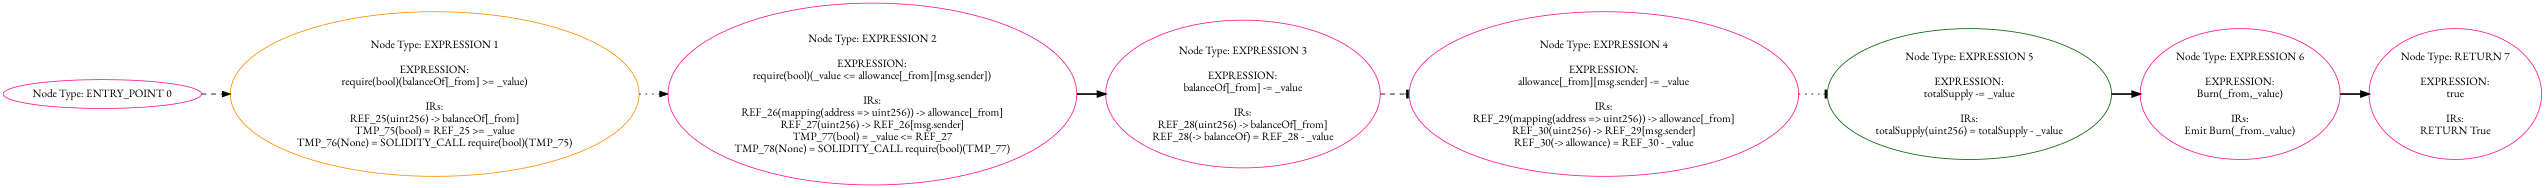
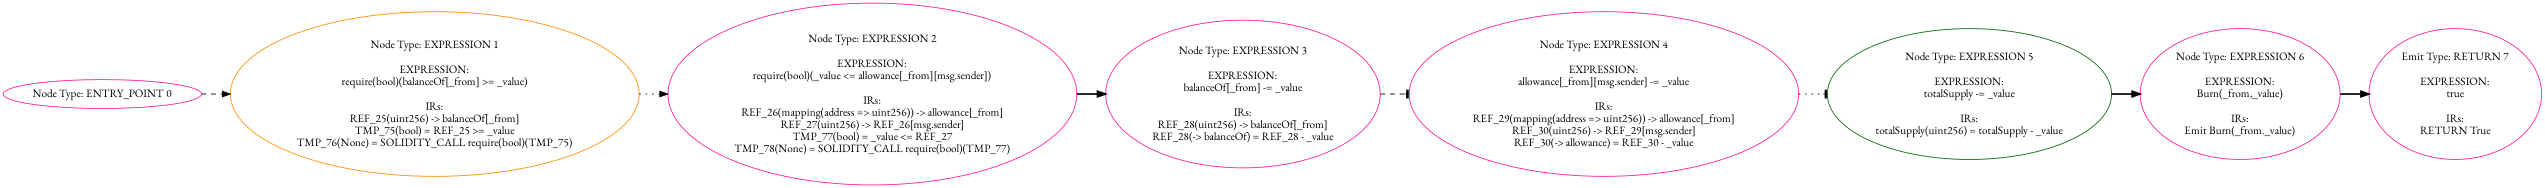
(2455, 94) -> (2455, 94)
